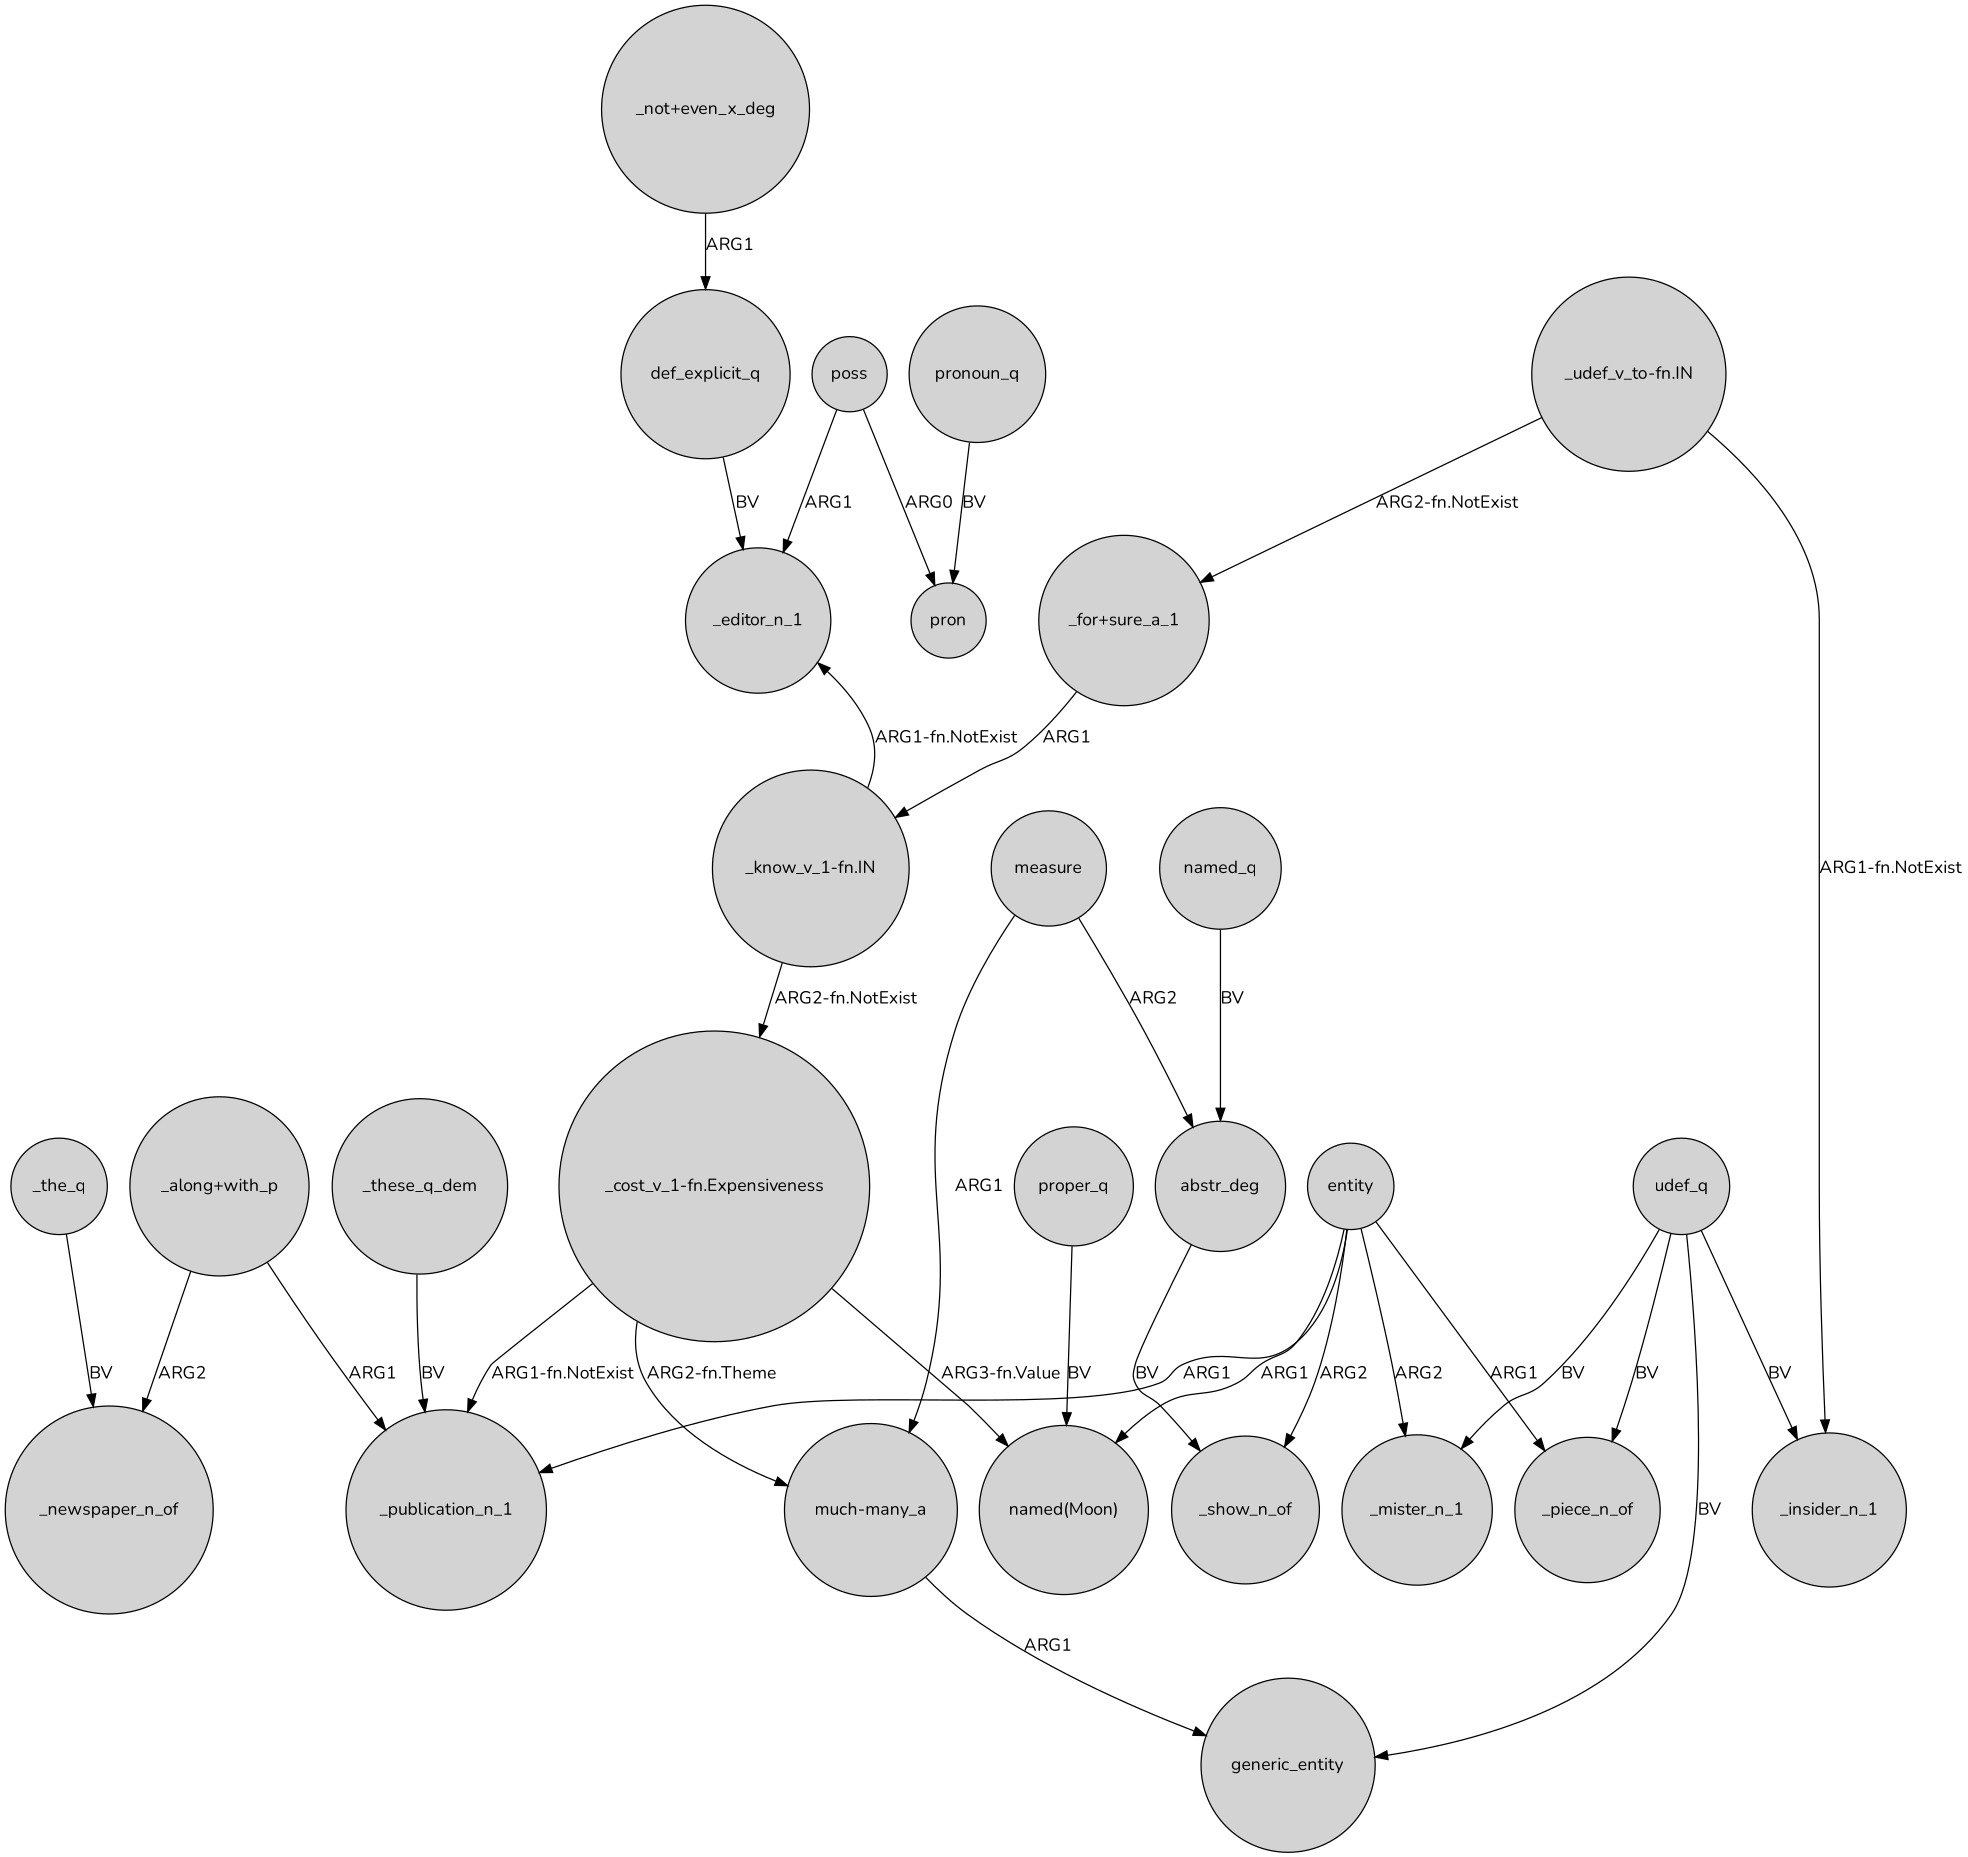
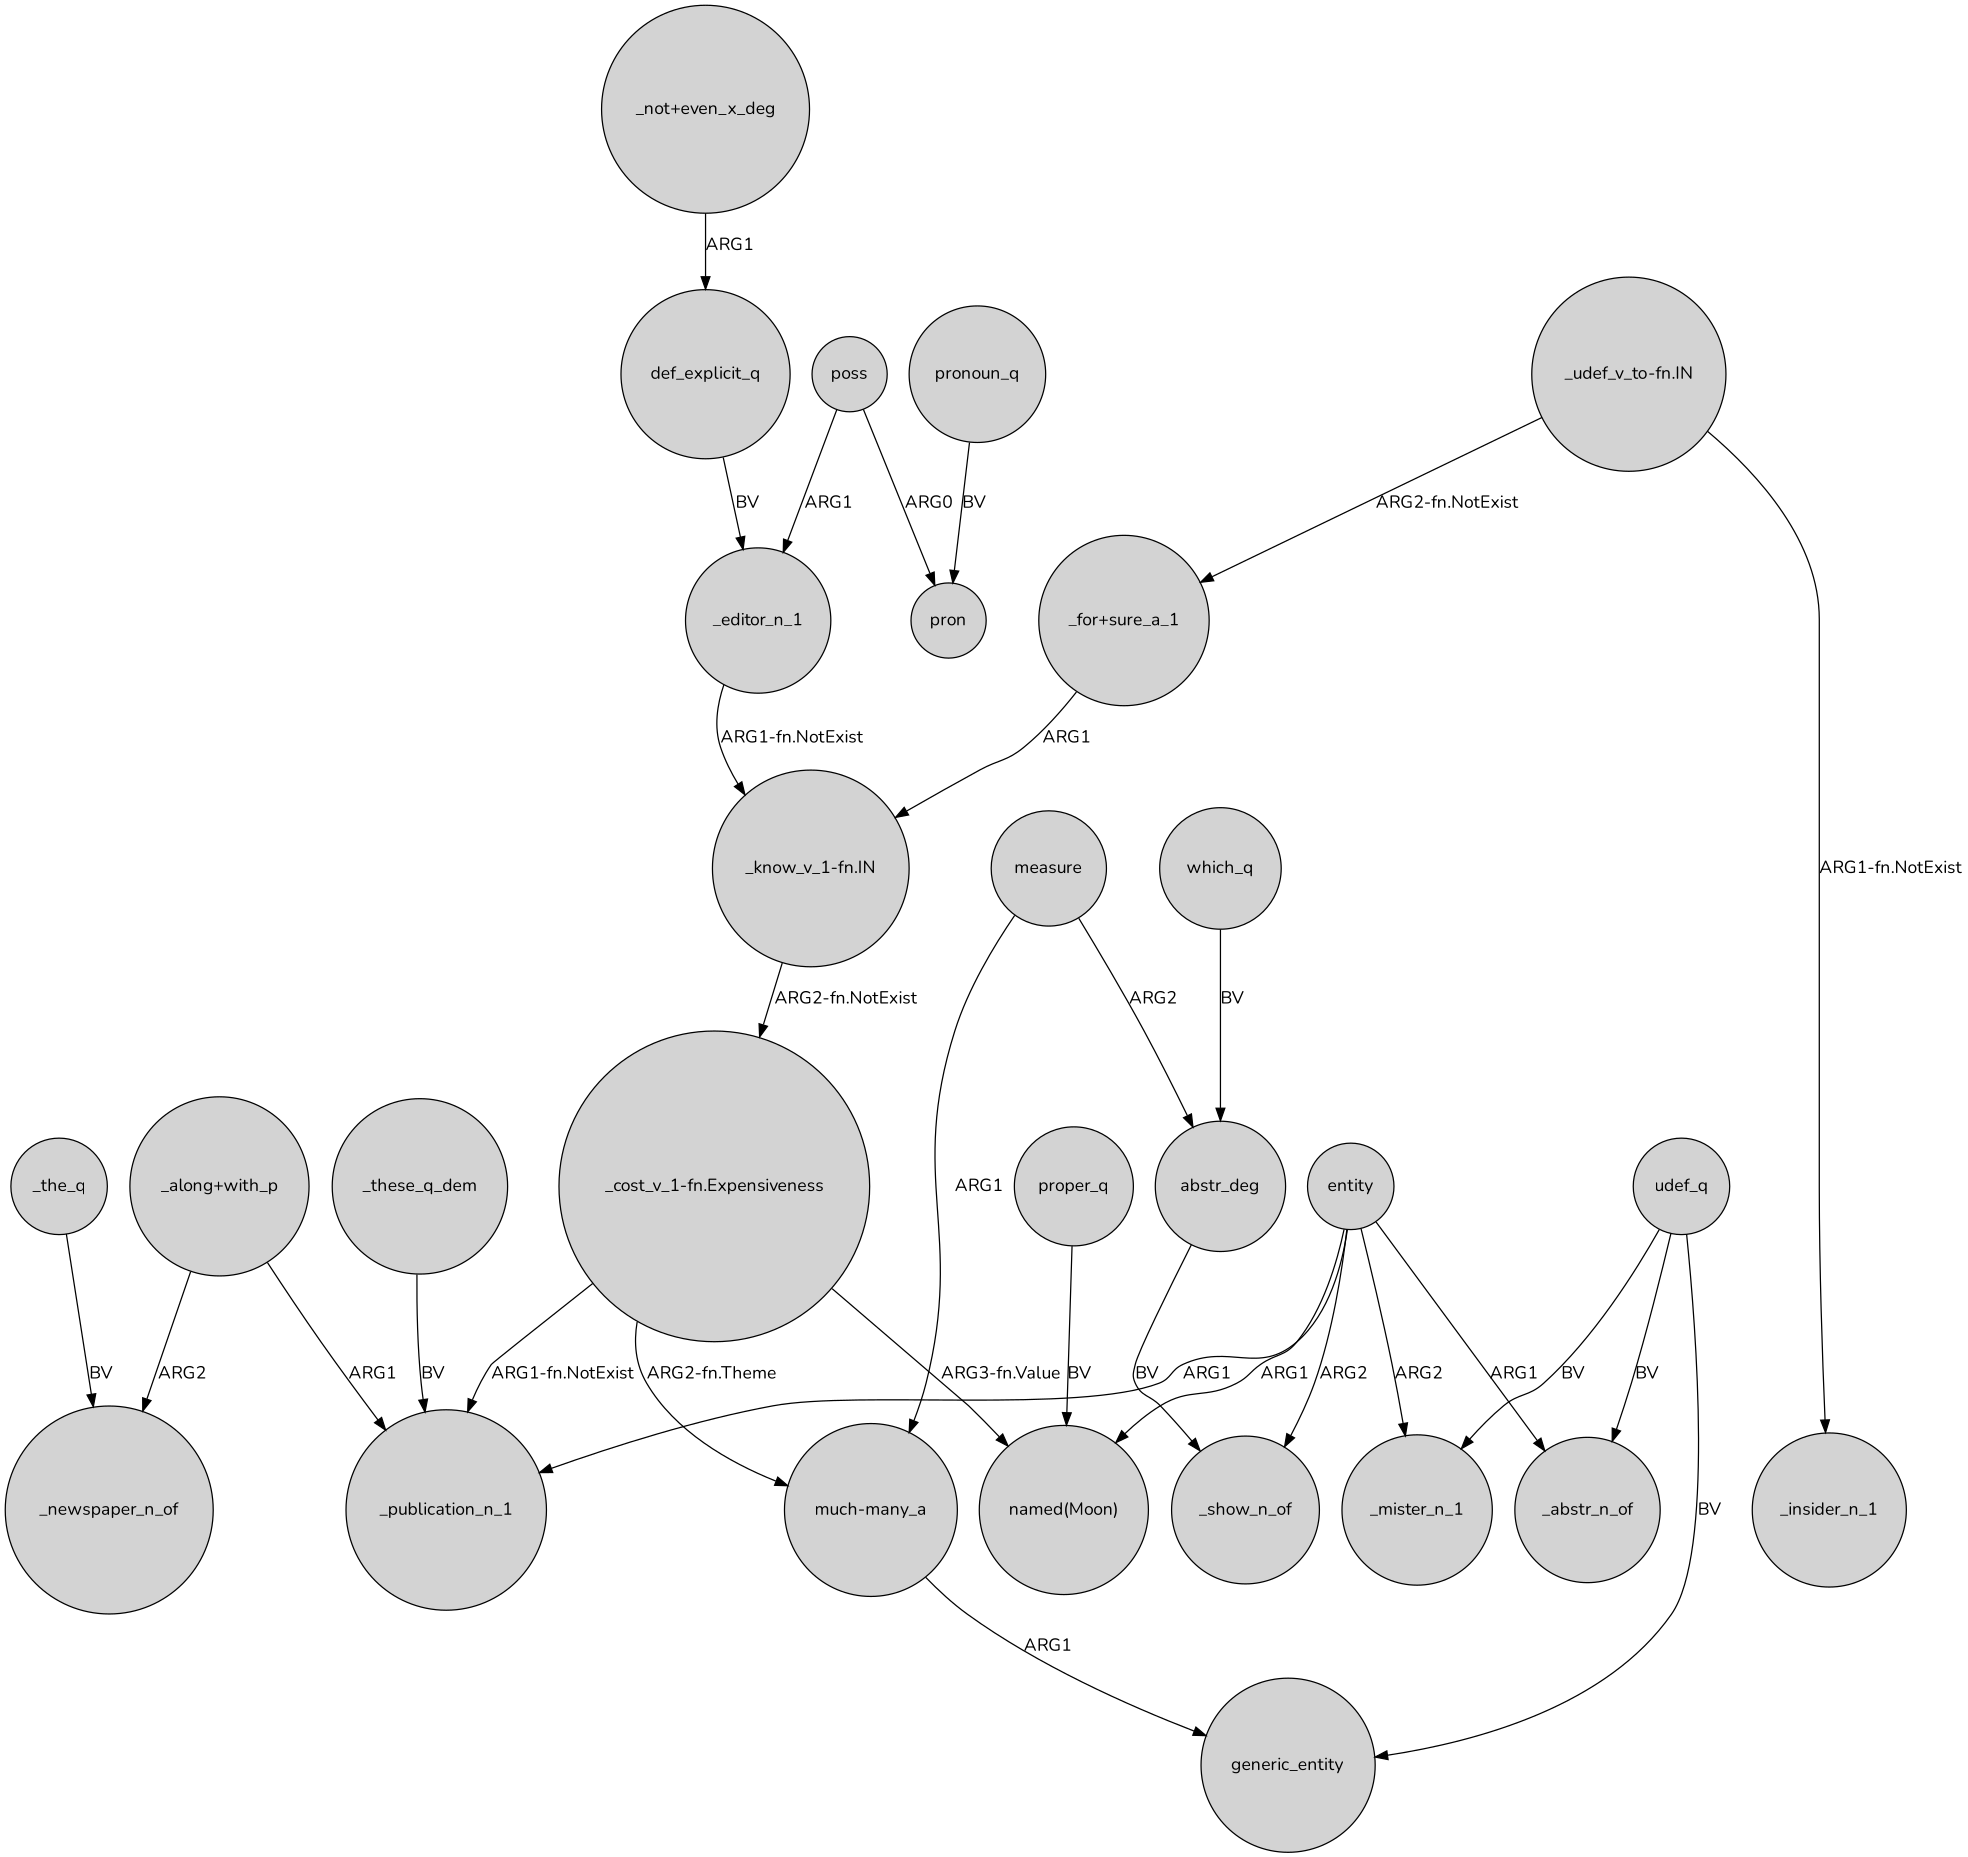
(867, 724) -> (718, 736)
(1220, 868) -> (1220, 868)
(1747, 1329) -> none
(1588, 1510) -> (1588, 1510)
